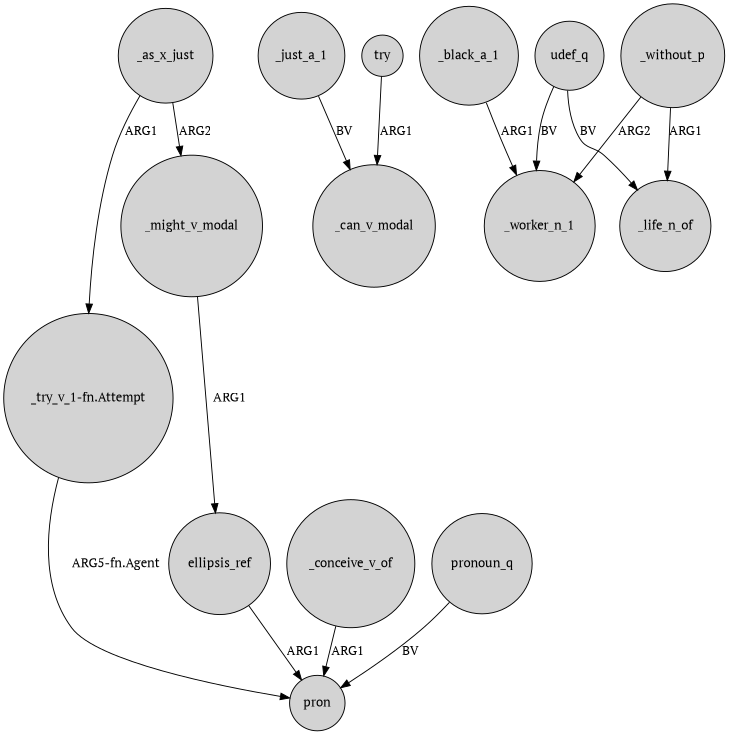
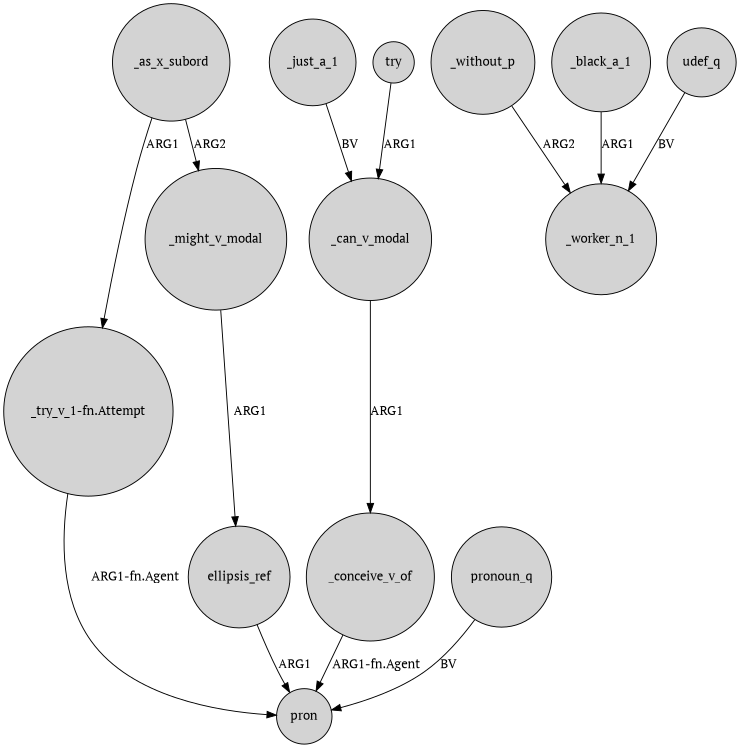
(166, 56) -> (171, 62)
(665, 226) -> none
none -> (370, 402)
(116, 564) -> (135, 577)
(348, 652) -> (376, 665)
